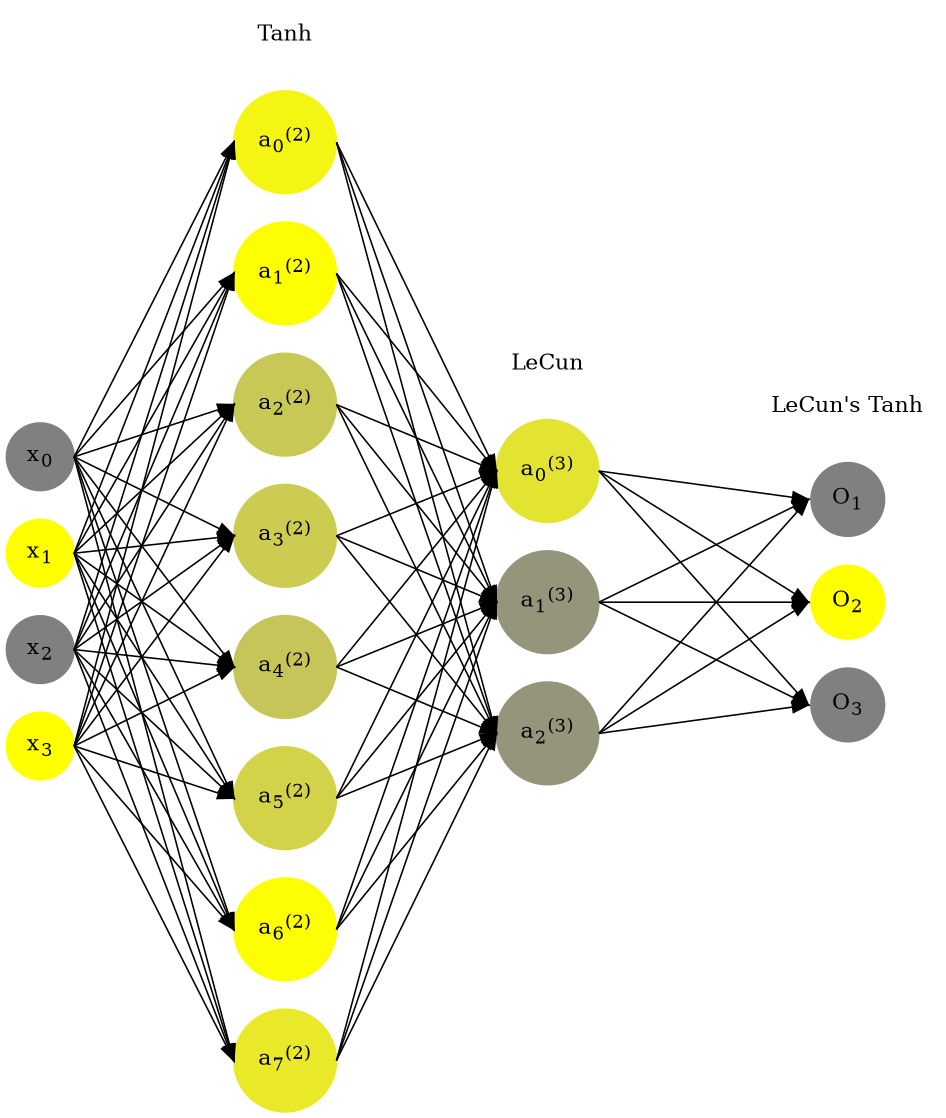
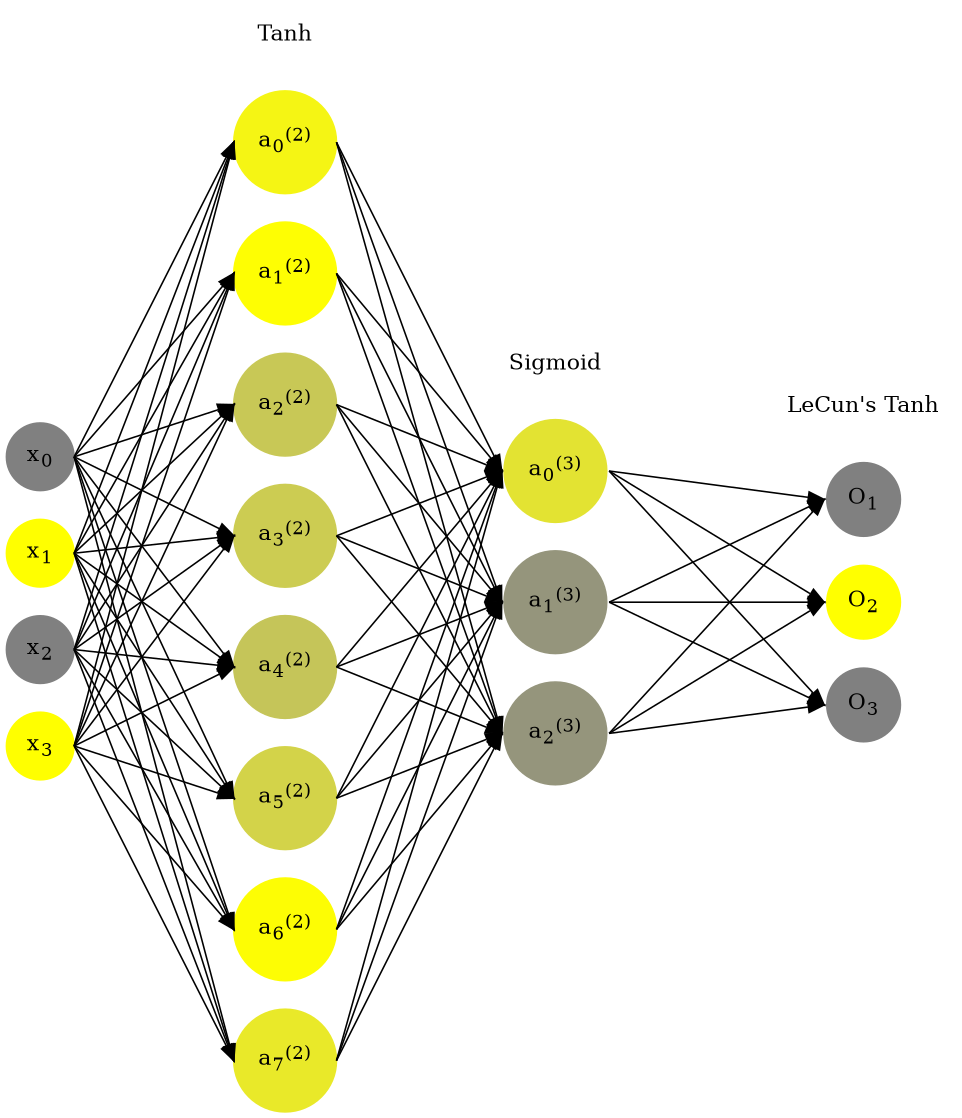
(547, 364) -> (555, 364)
